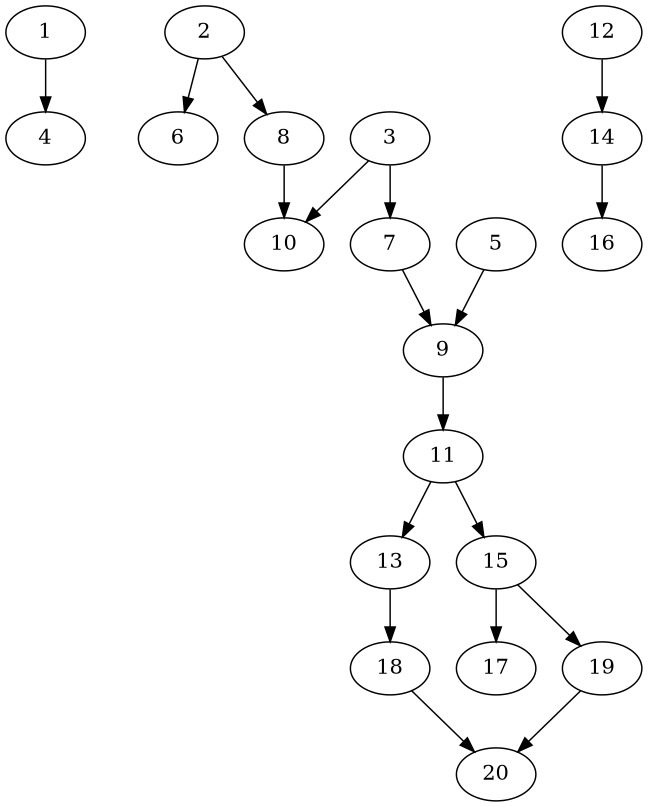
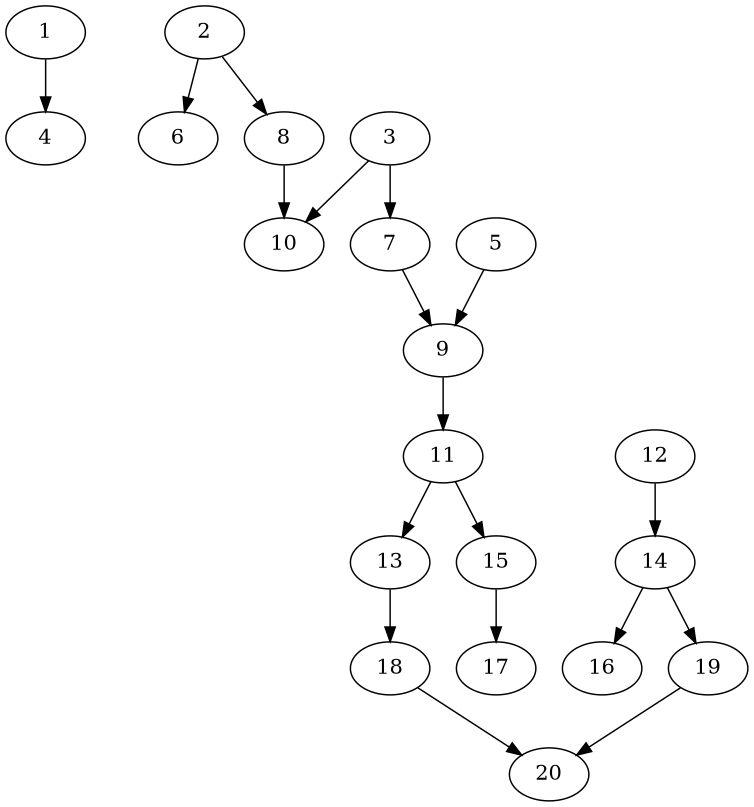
(544, 610) -> (678, 609)
